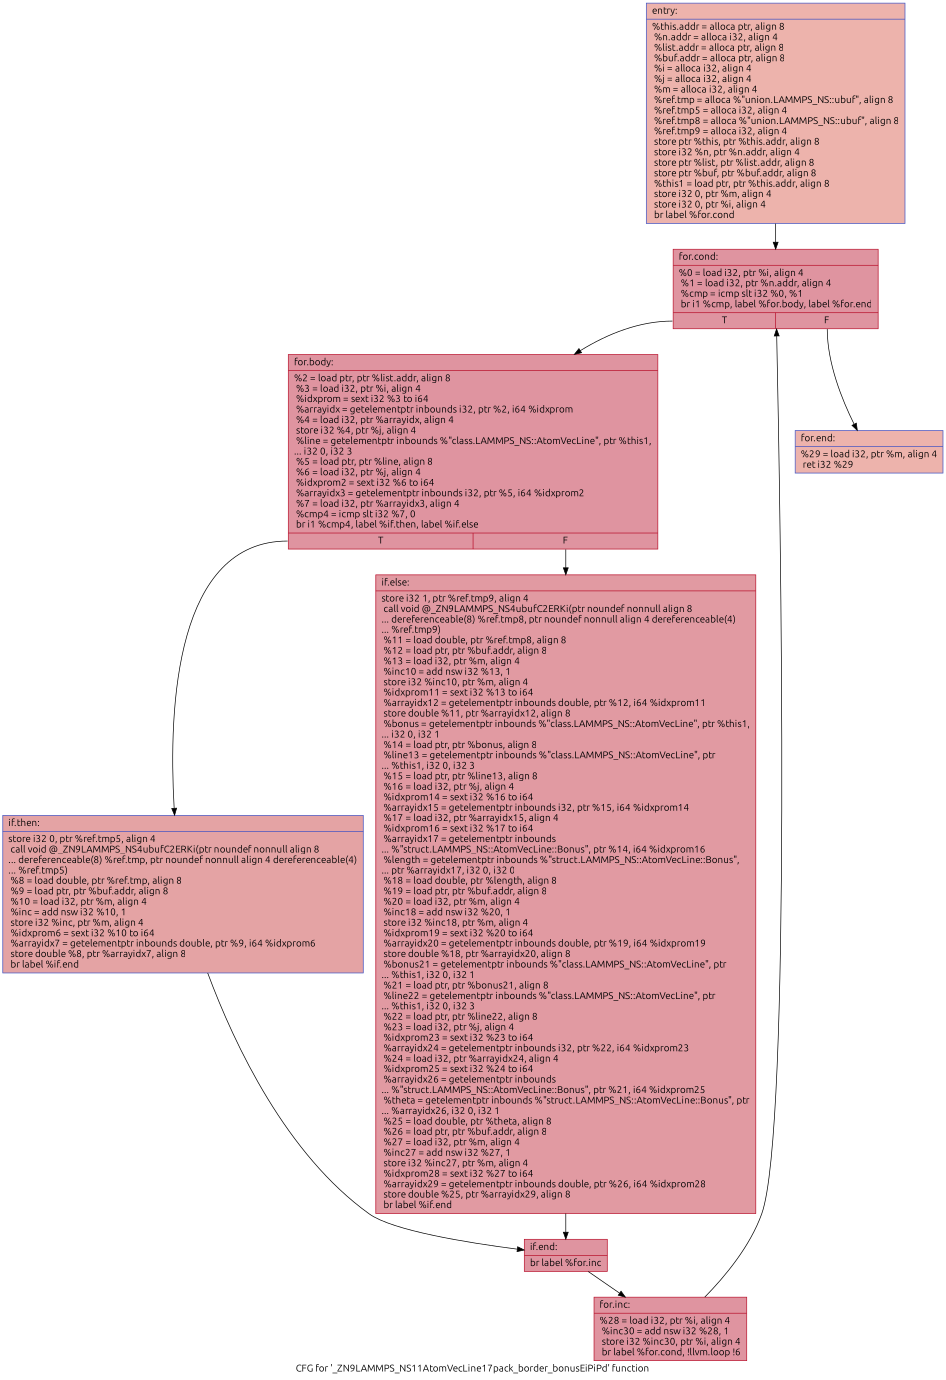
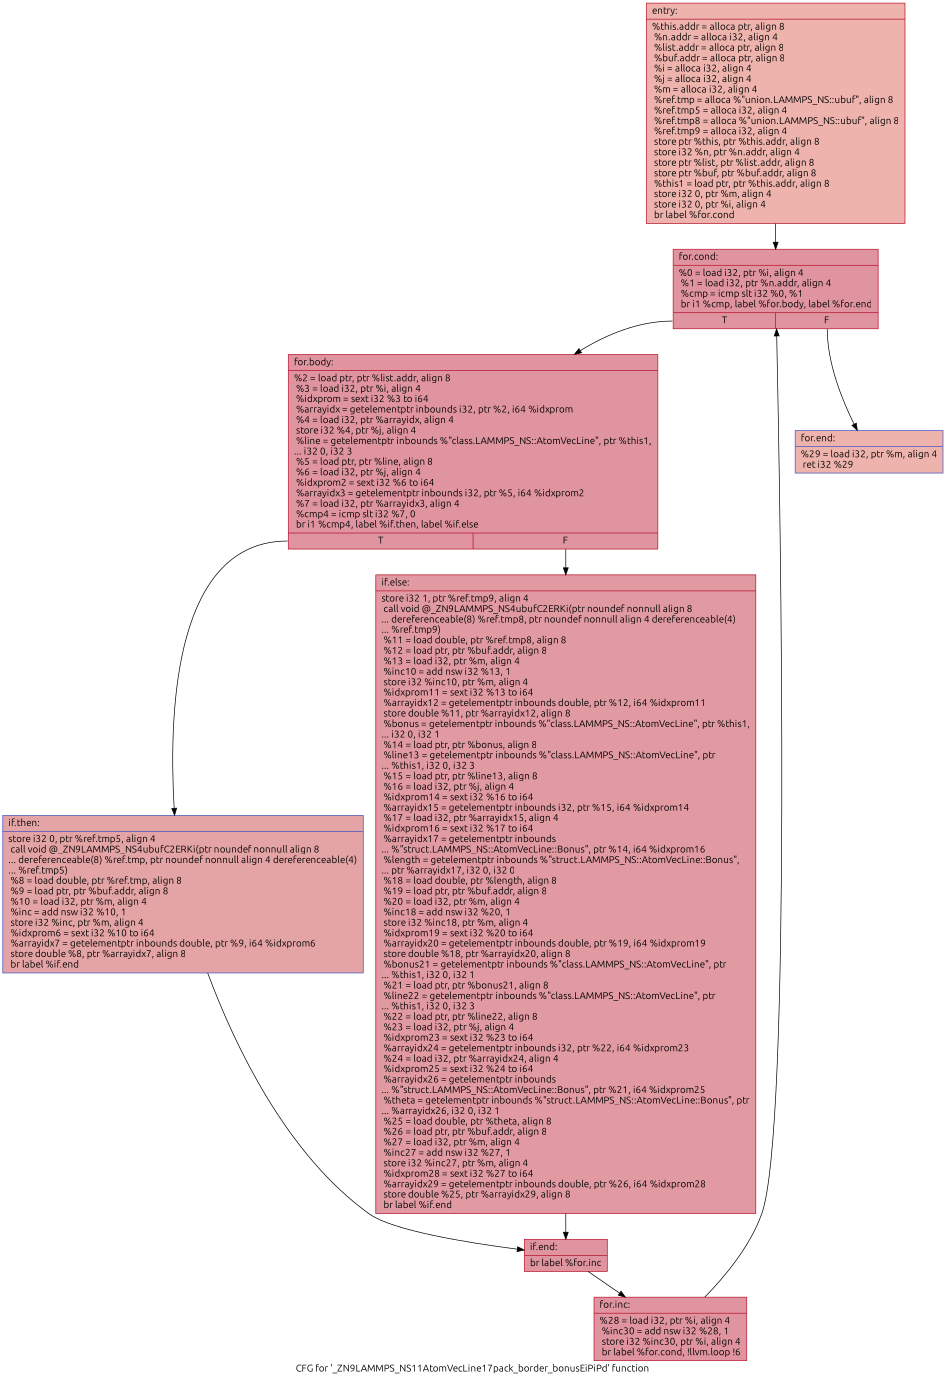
(776, 113) -> (776, 113)
